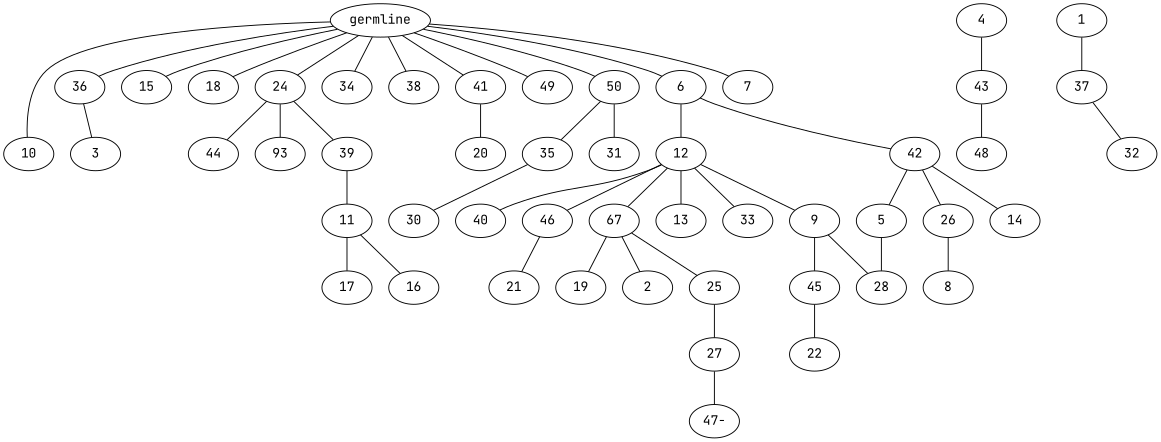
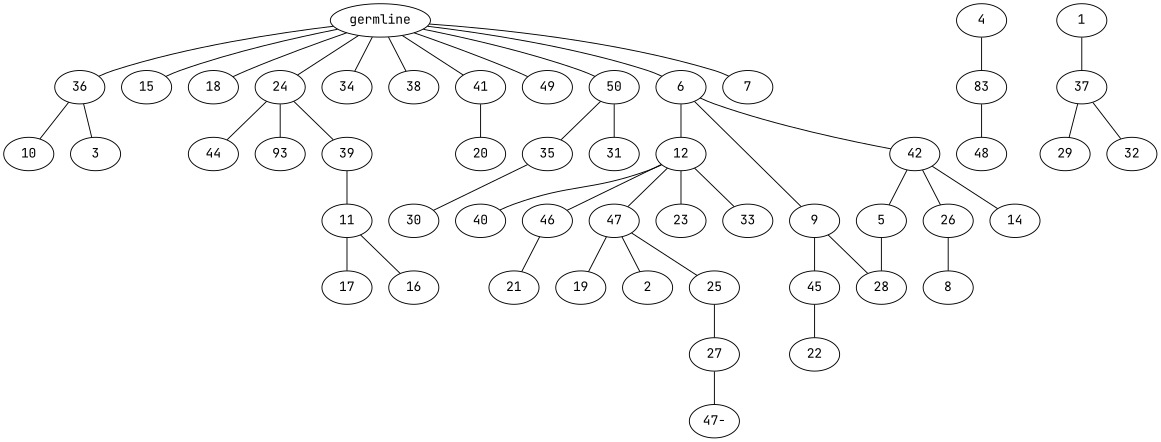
(150, 36) -> (54, 121)
(982, 87) -> (982, 87)
none -> (1065, 154)
(748, 187) -> (748, 154)
(614, 221) -> (614, 221)
(681, 221) -> (681, 221)
